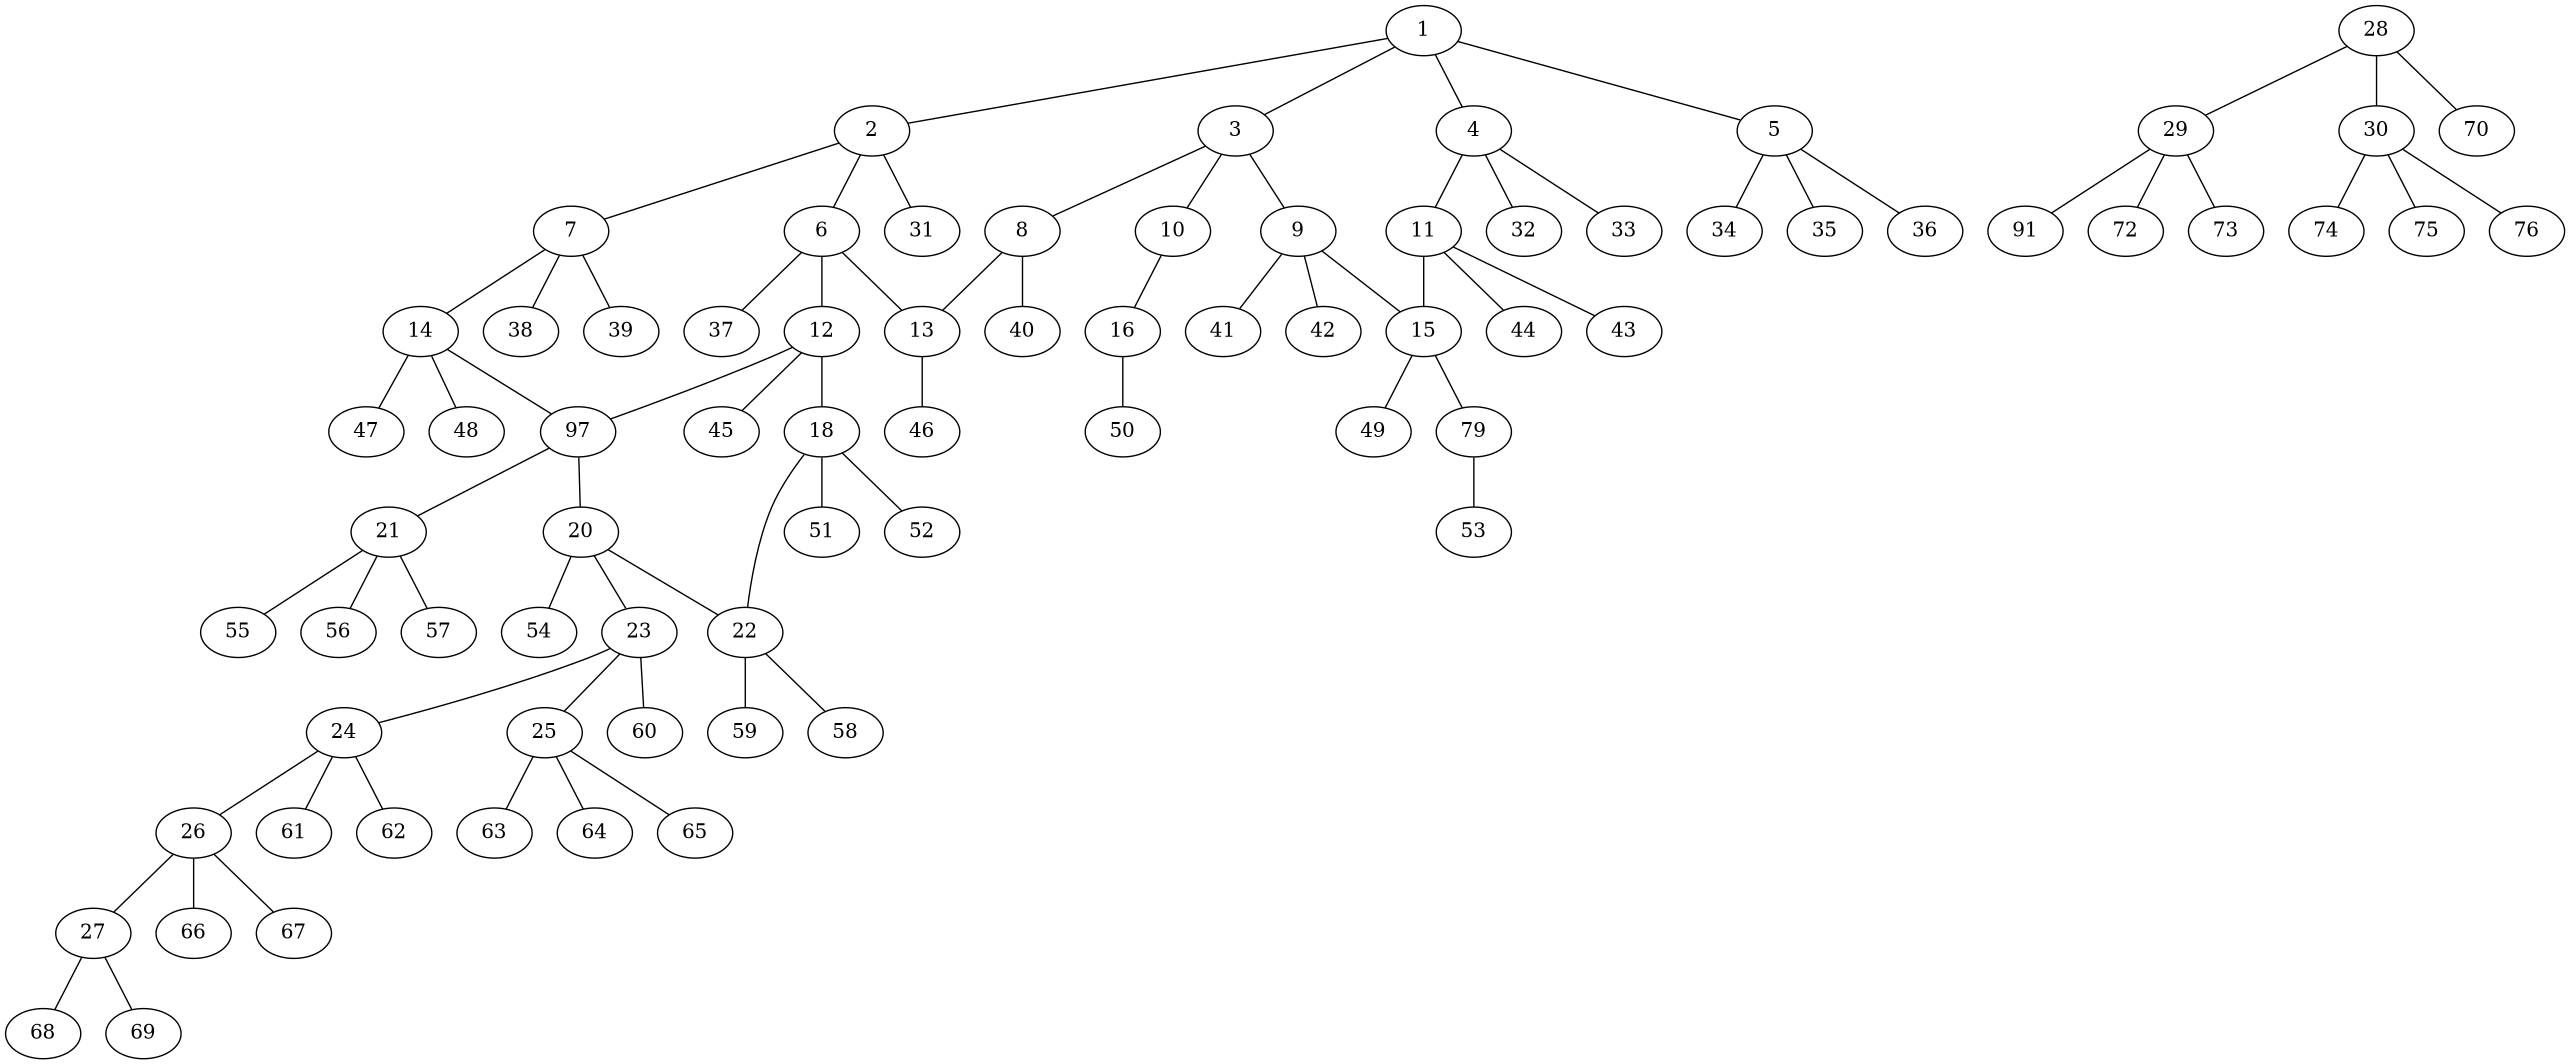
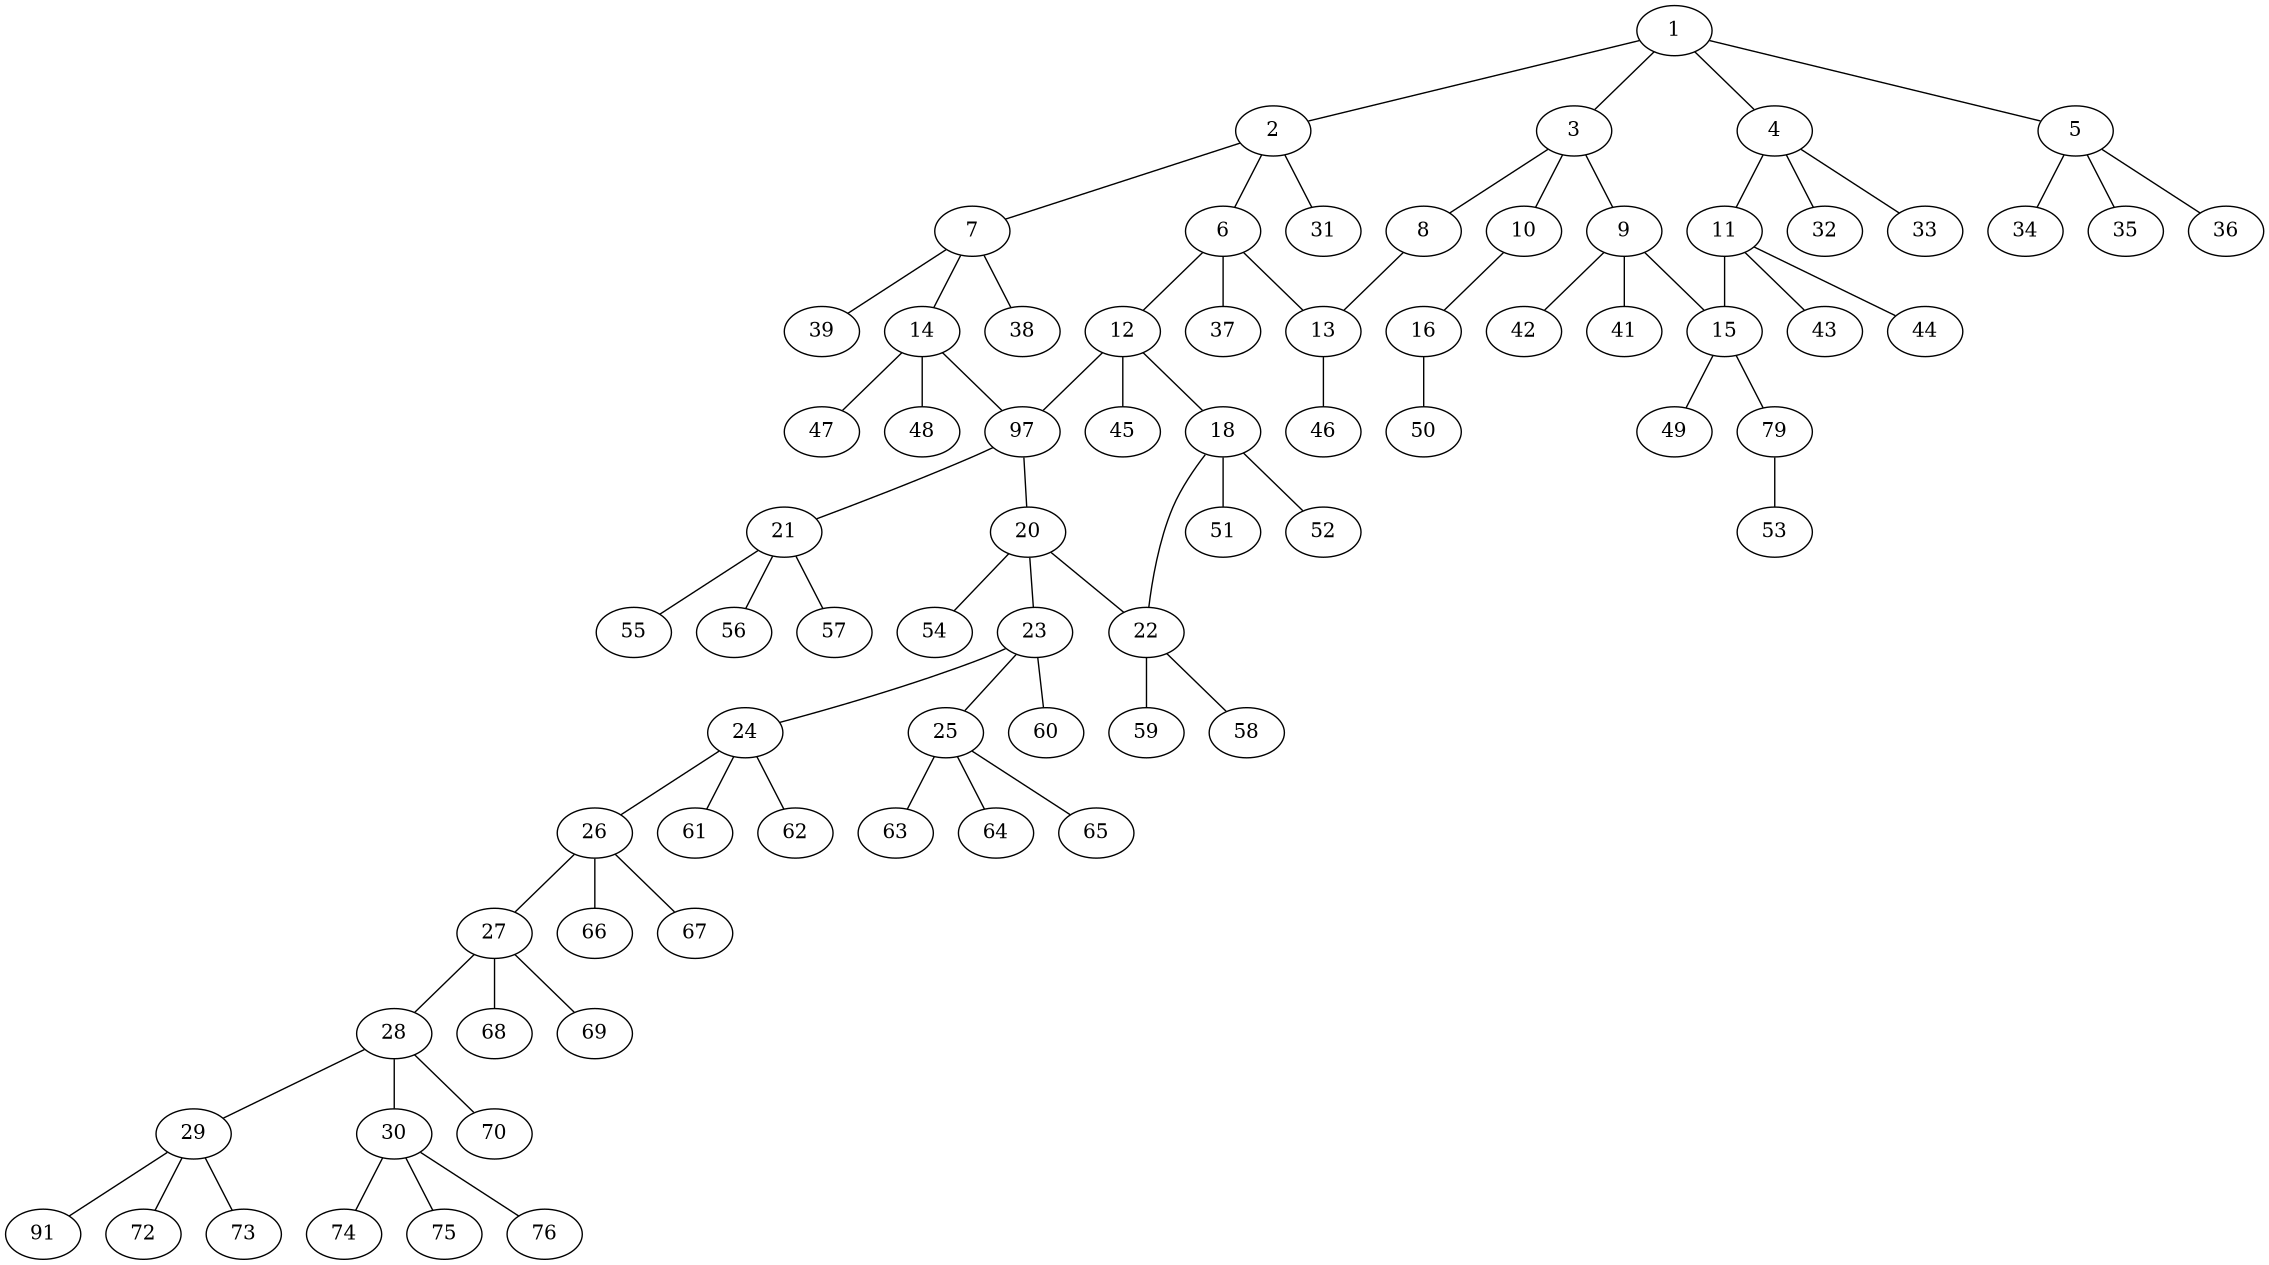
(1023, 332) -> none
none -> (445, 983)
